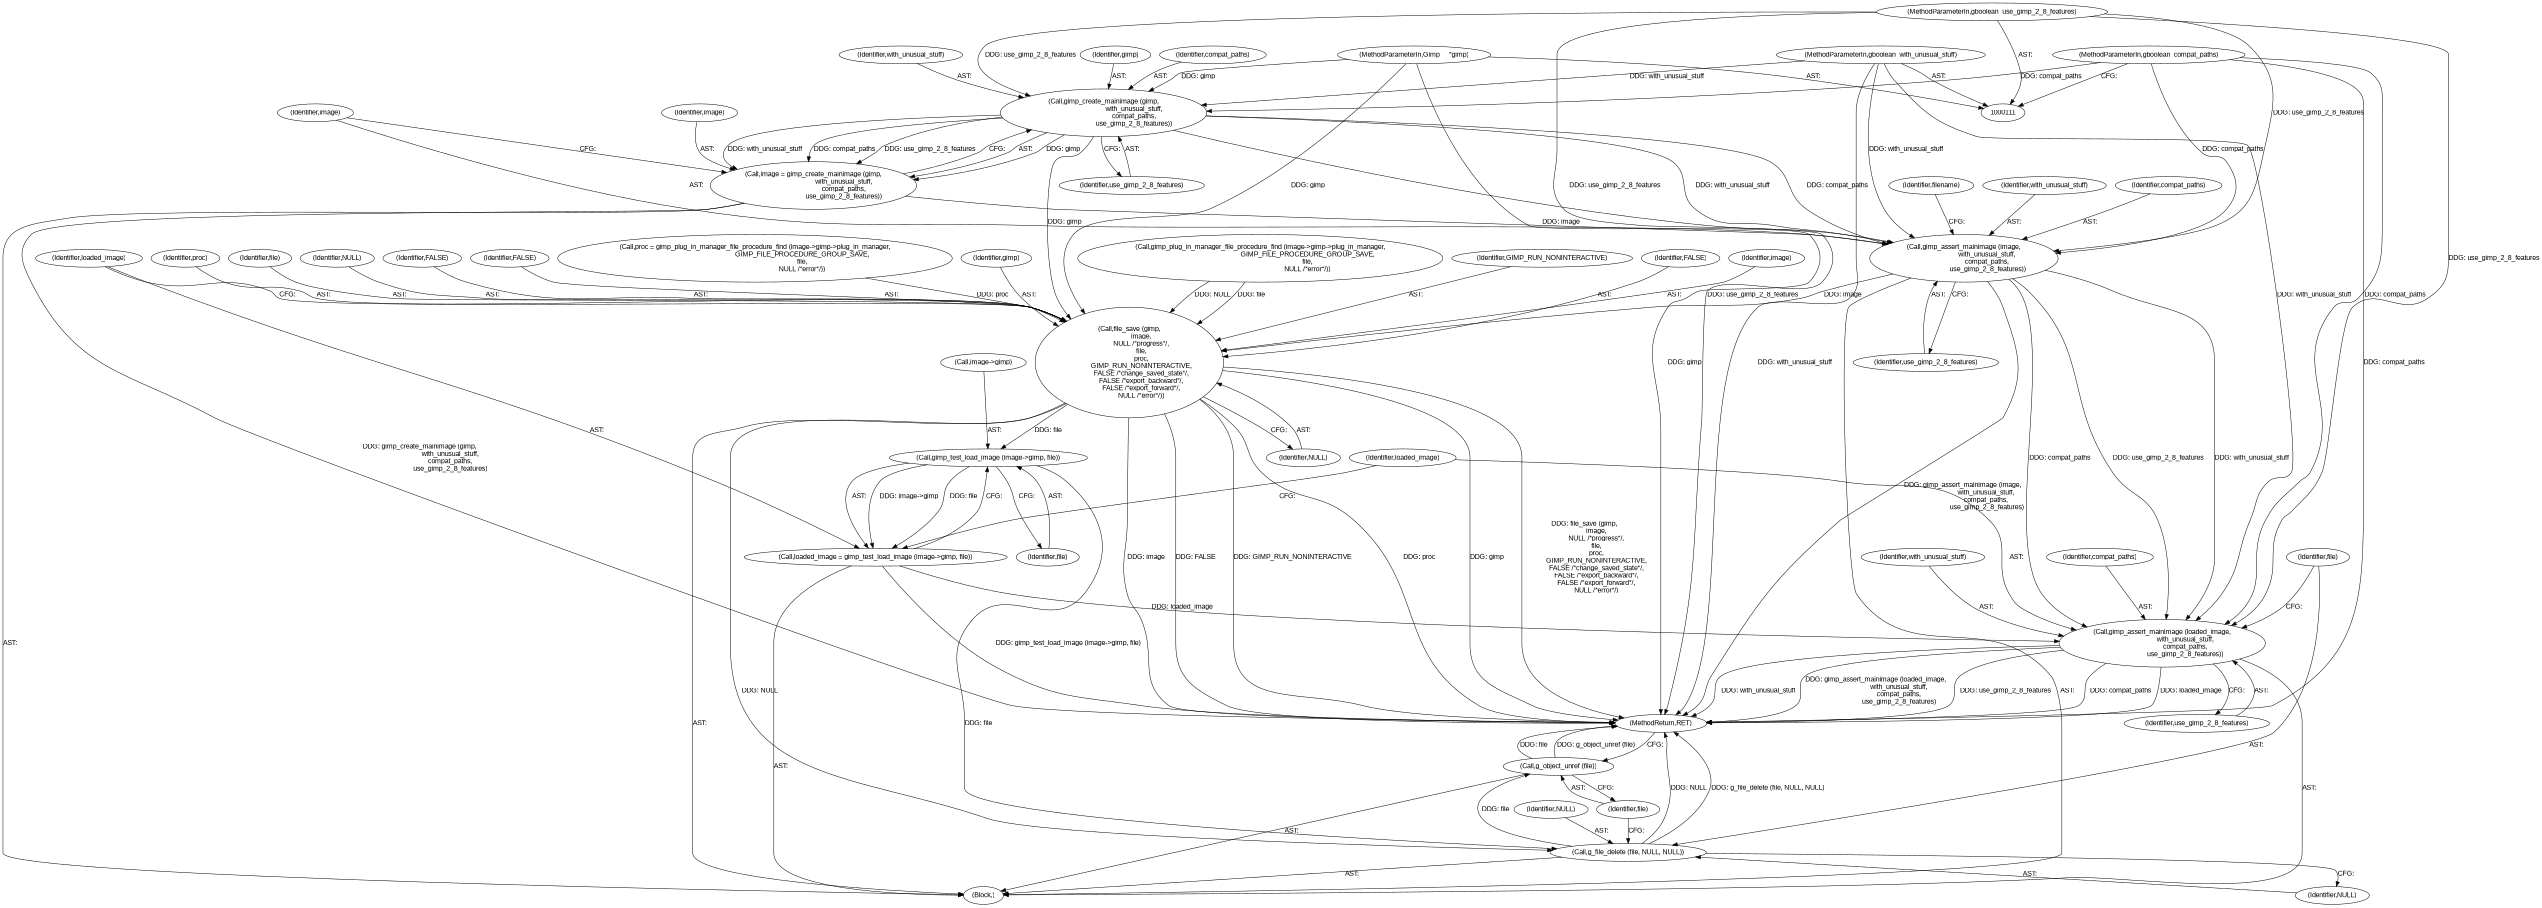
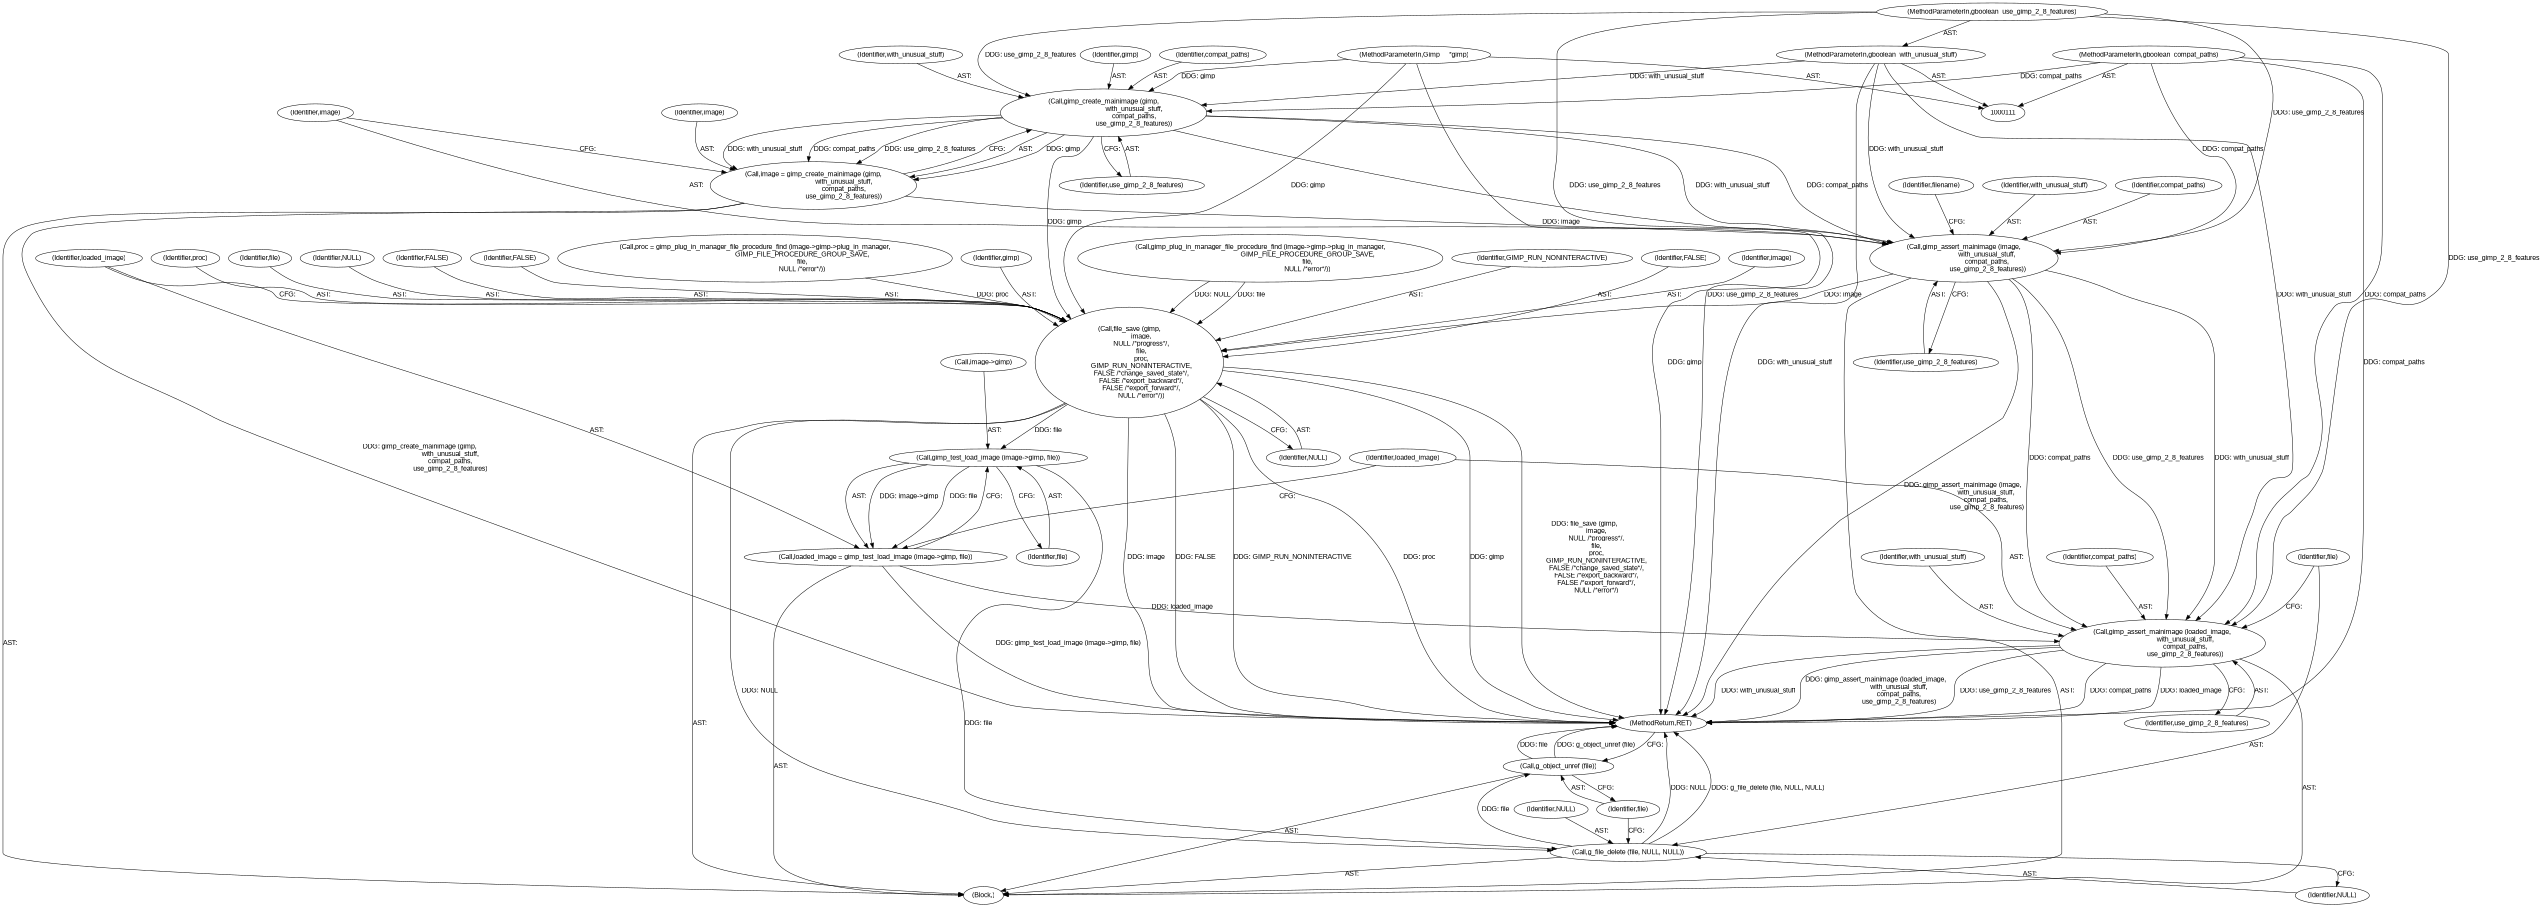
(2017, 59) -> (1939, 32)
(2110, 76) -> (2110, 76)
